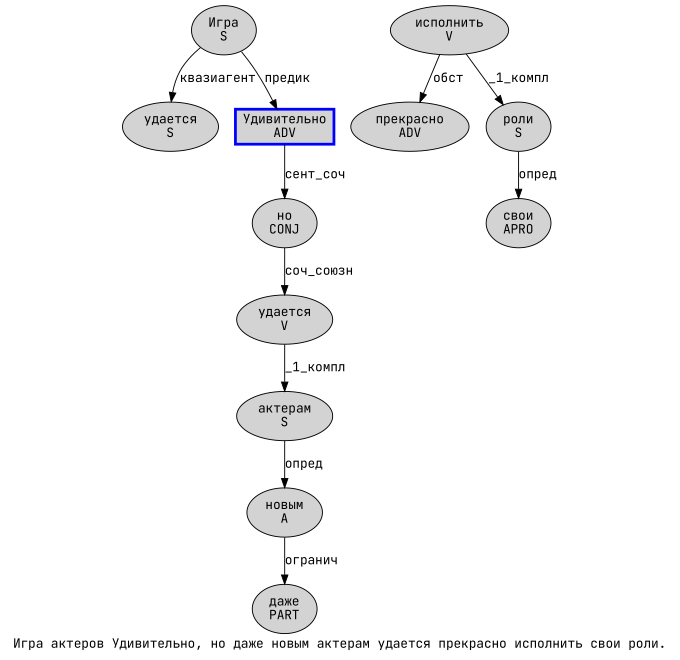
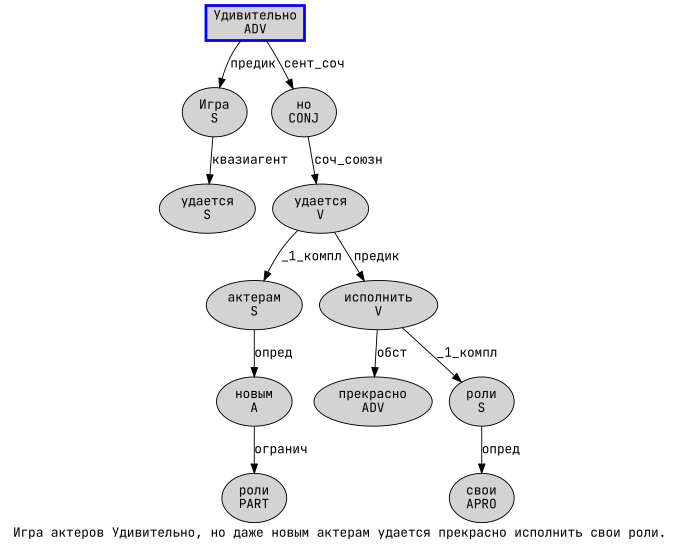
(258, 75) -> (230, 59)
none -> (347, 253)
(285, 609) -> (254, 498)
